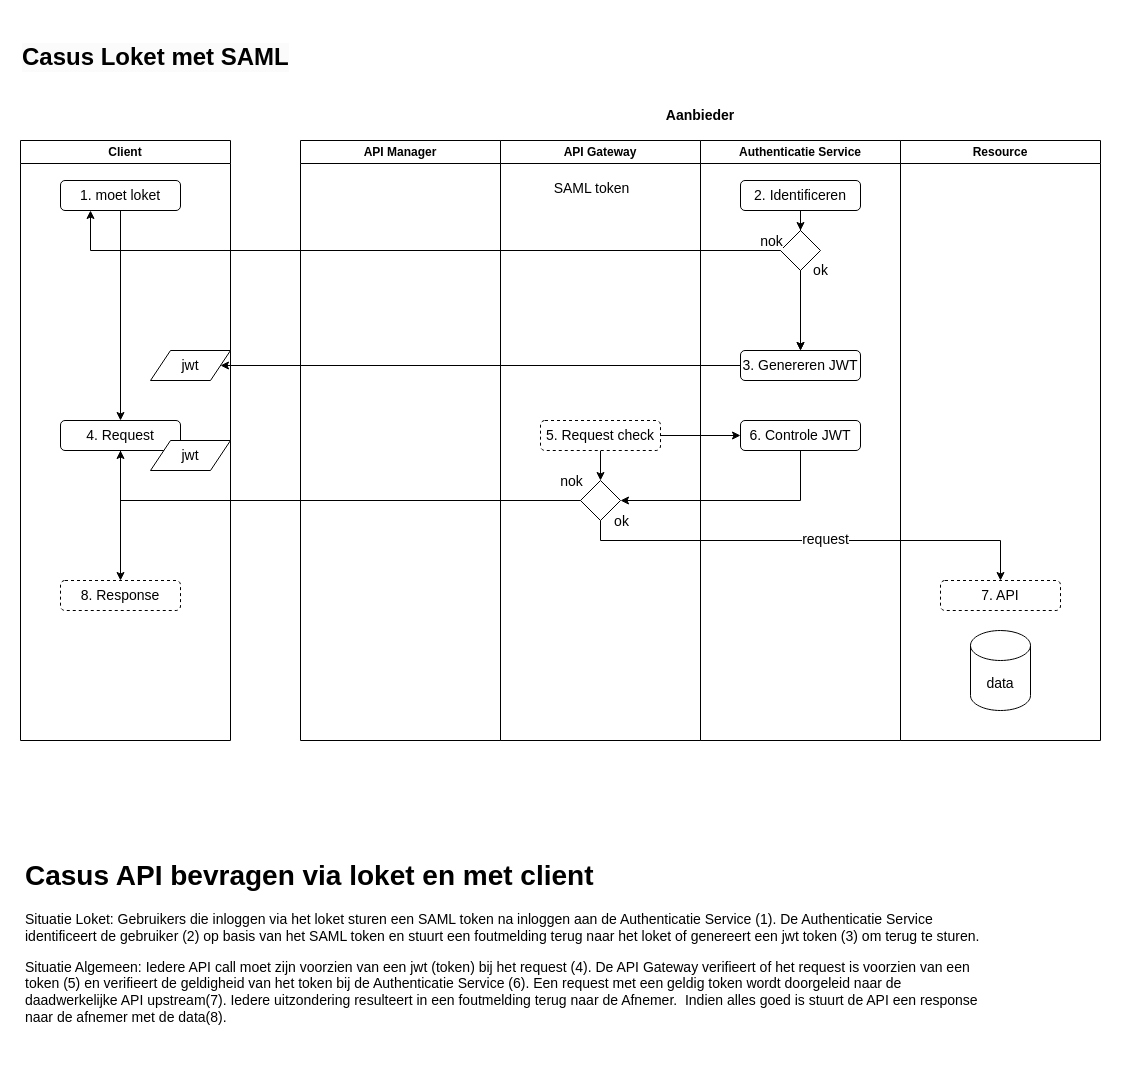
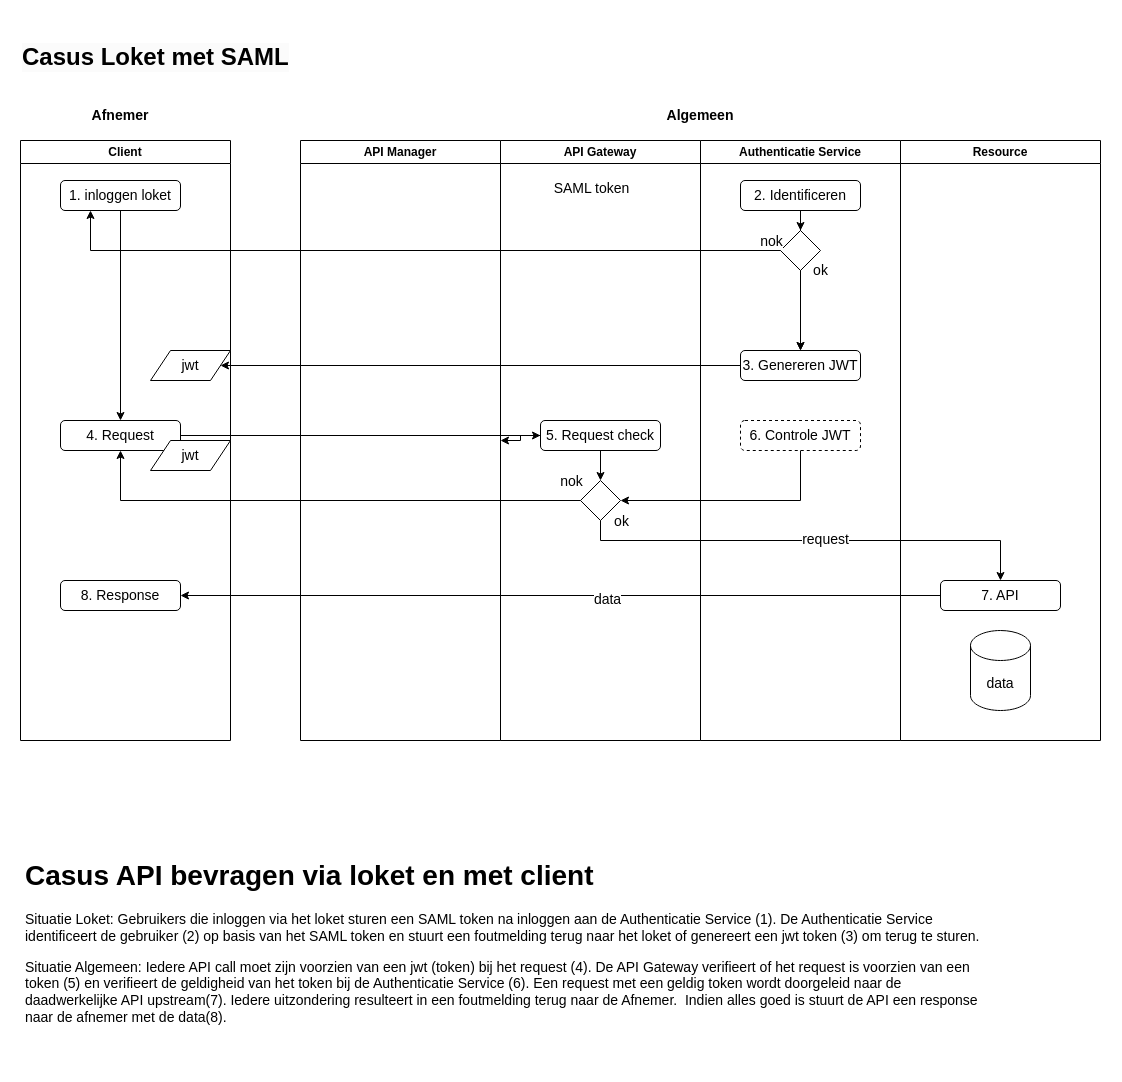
none -> (121, 116)
(701, 116) -> (701, 116)
(121, 196) -> (121, 196)
(601, 436) -> (601, 436)
(697, 436) -> (515, 441)
(801, 436) -> (801, 436)
(121, 538) -> (349, 436)
(121, 596) -> (121, 596)
none -> (564, 596)
(1001, 596) -> (1001, 596)
